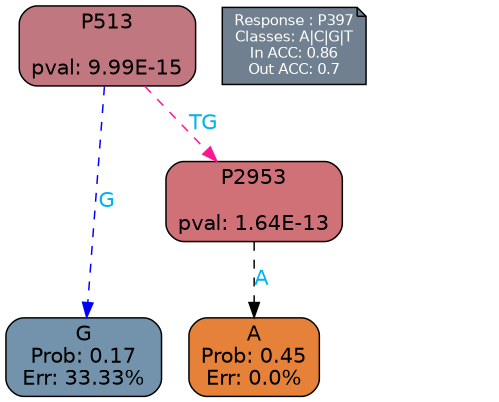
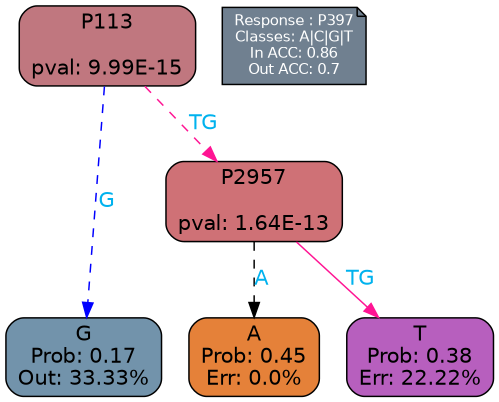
(107, 46) -> (107, 46)
(254, 202) -> (254, 202)
(84, 357) -> (84, 357)
none -> (420, 357)
